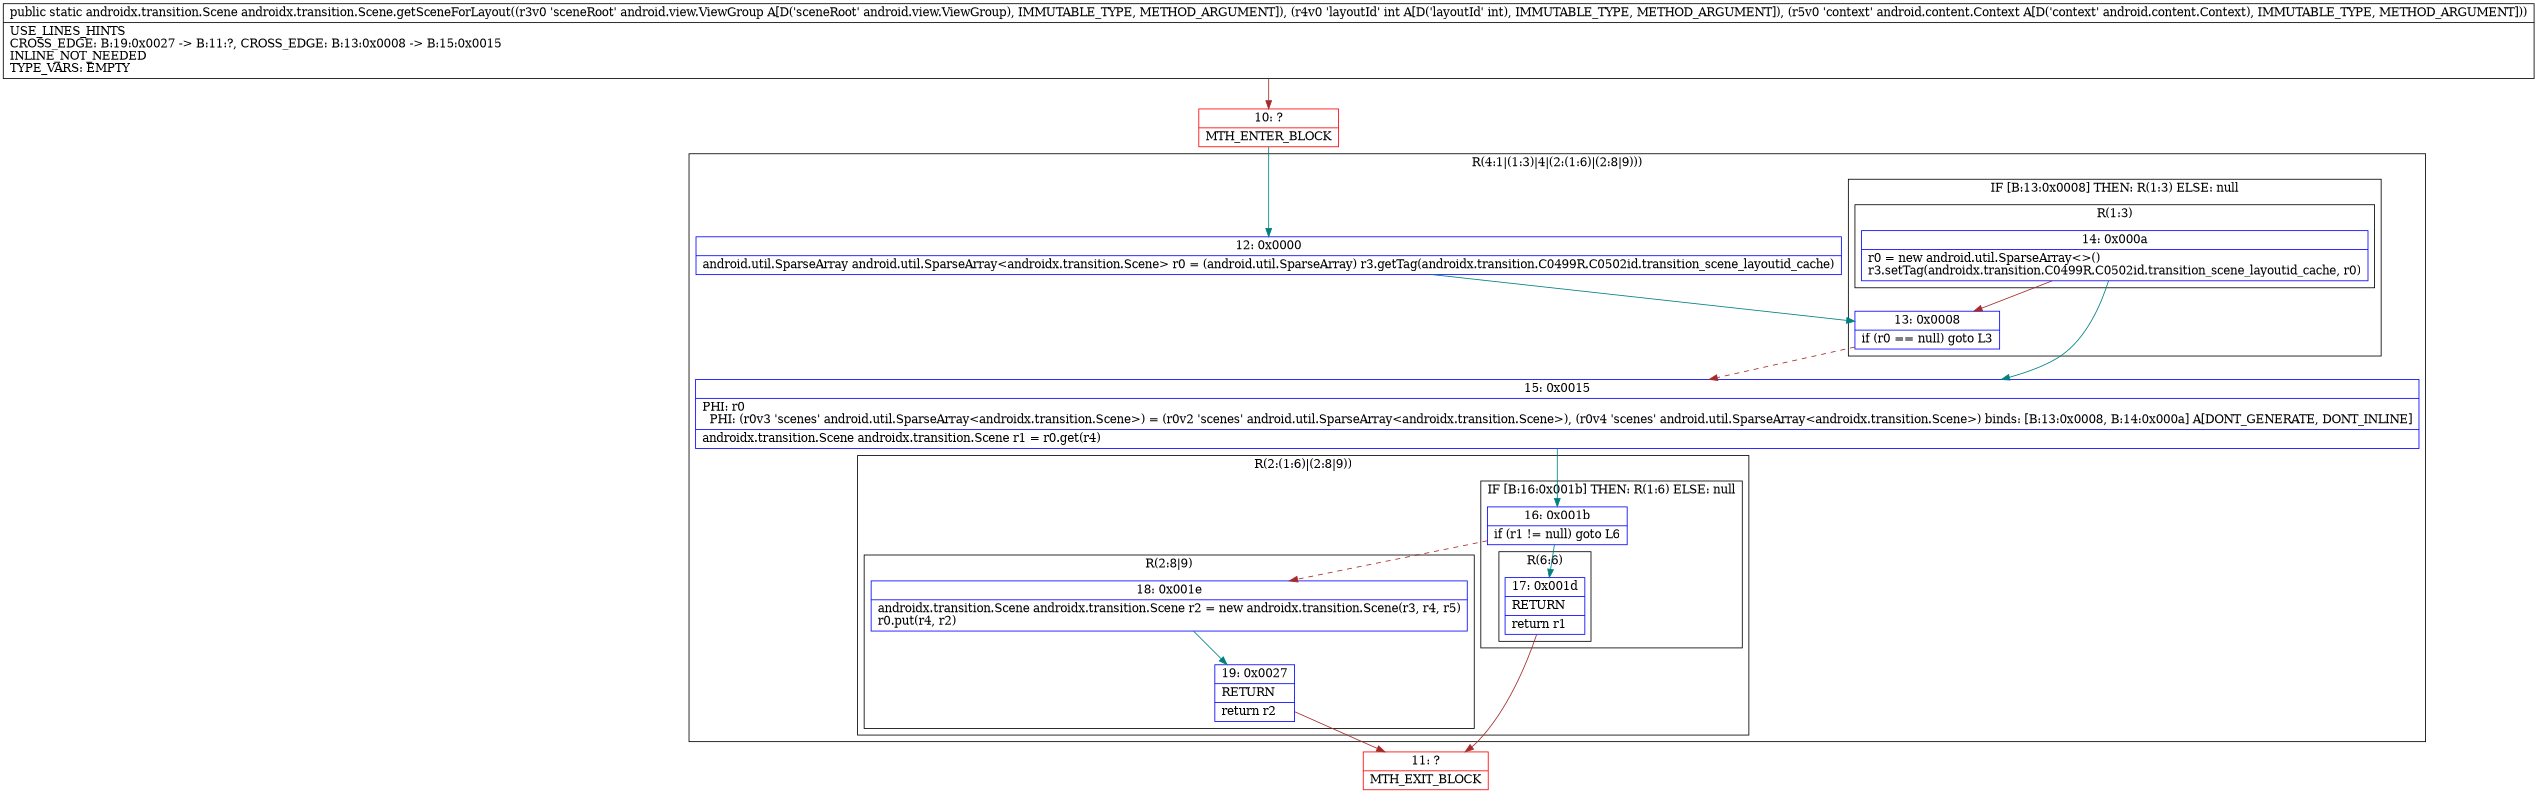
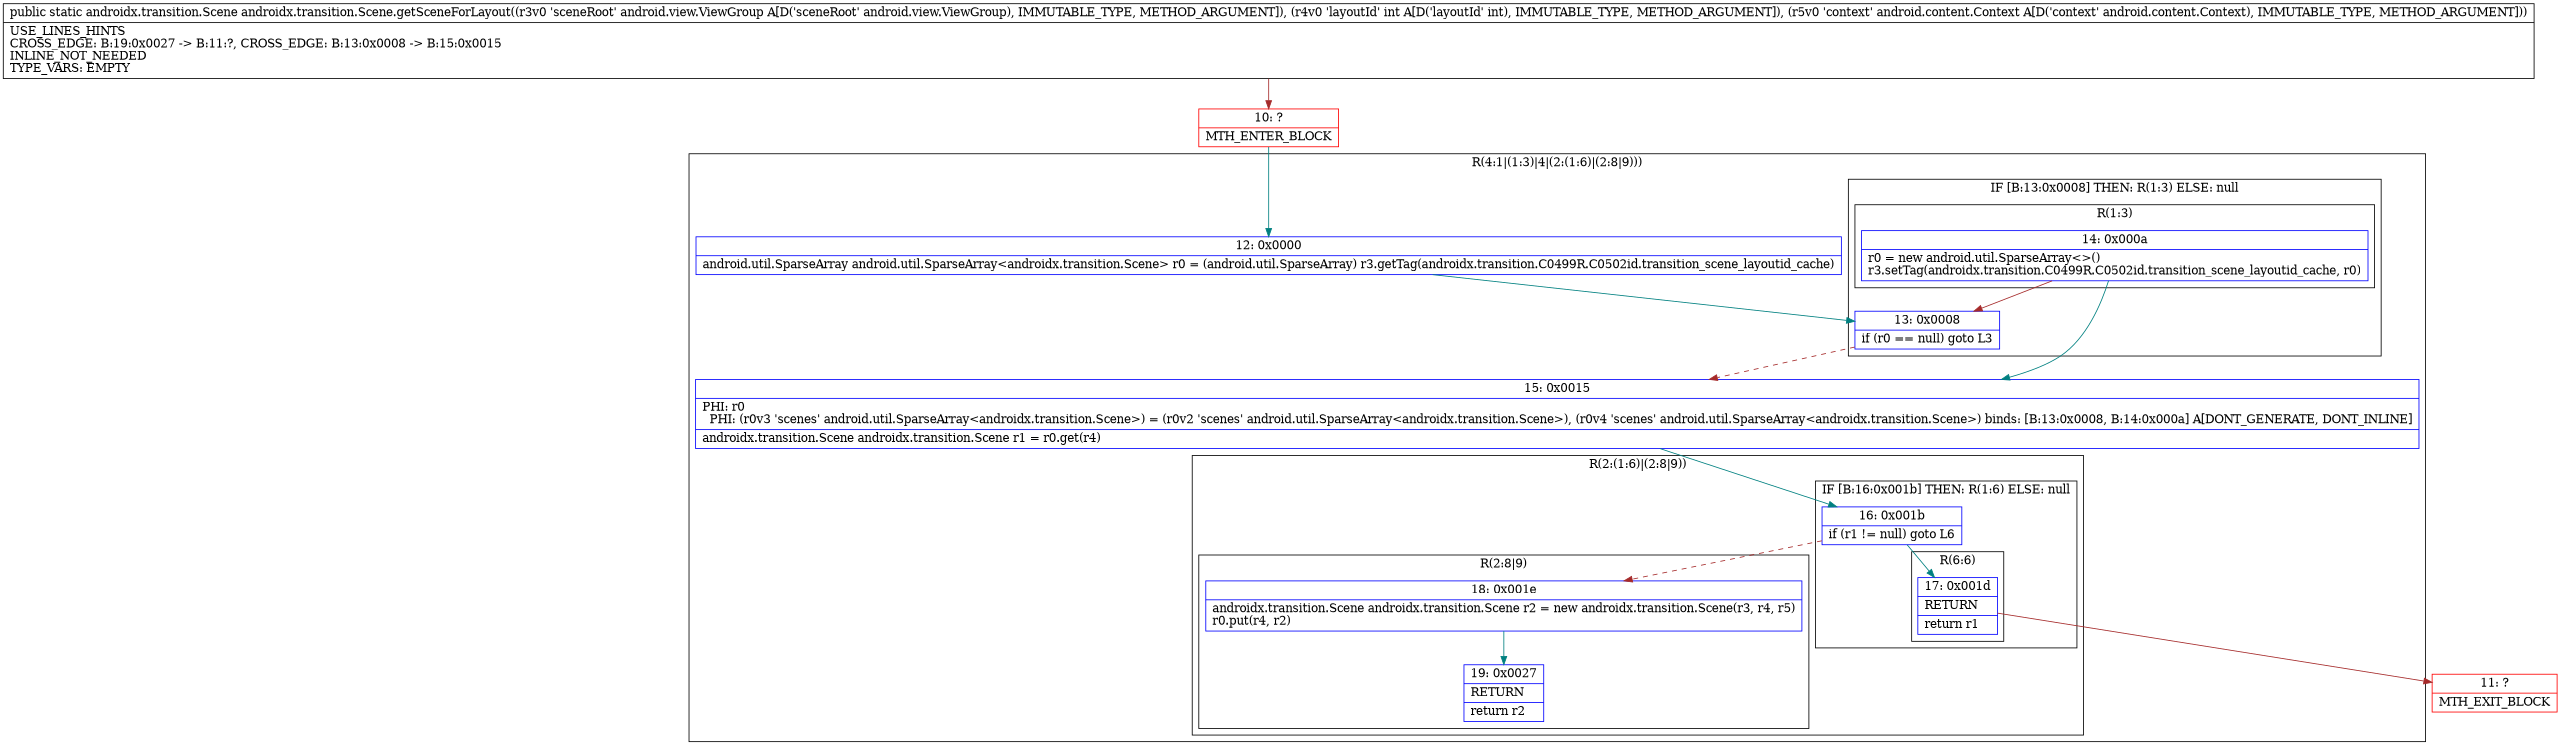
(1319, 723) -> none
